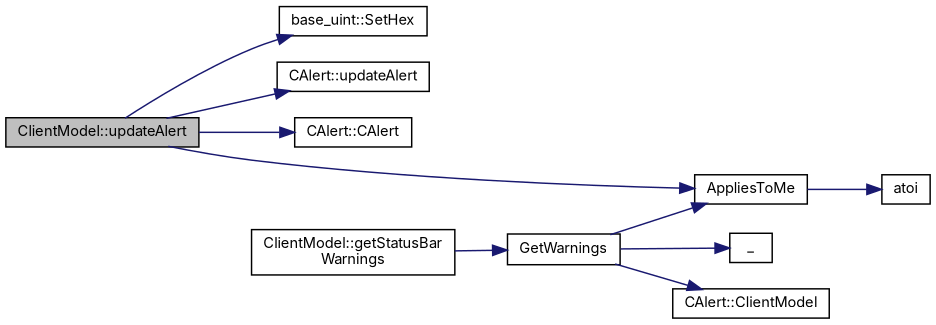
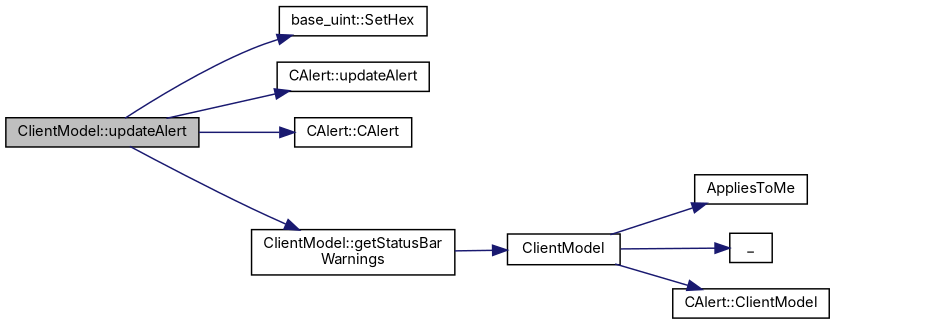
(423, 176) -> (207, 187)
(906, 189) -> none
(564, 249) -> (564, 249)
